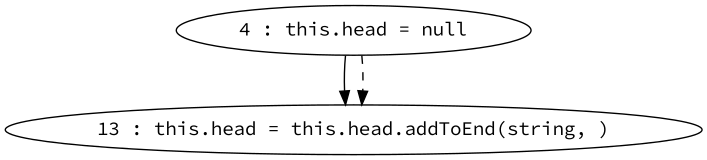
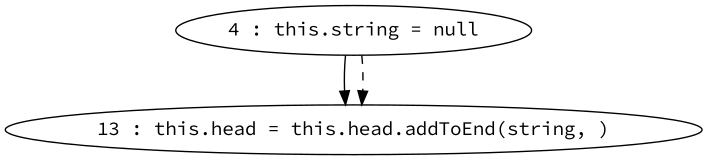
(354, 30) -> (354, 30)
